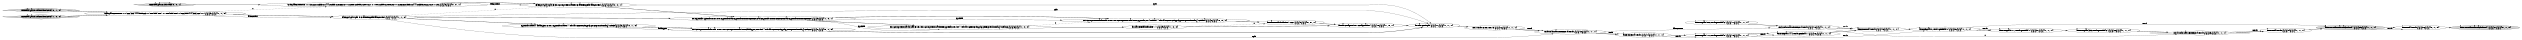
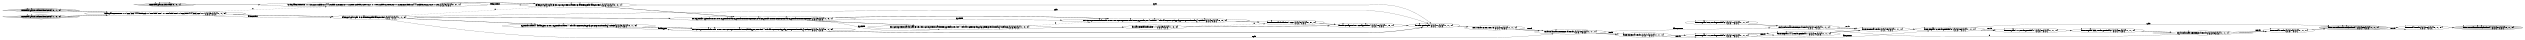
(2145, 24) -> (2148, 24)
(1845, 36) -> (1847, 36)
